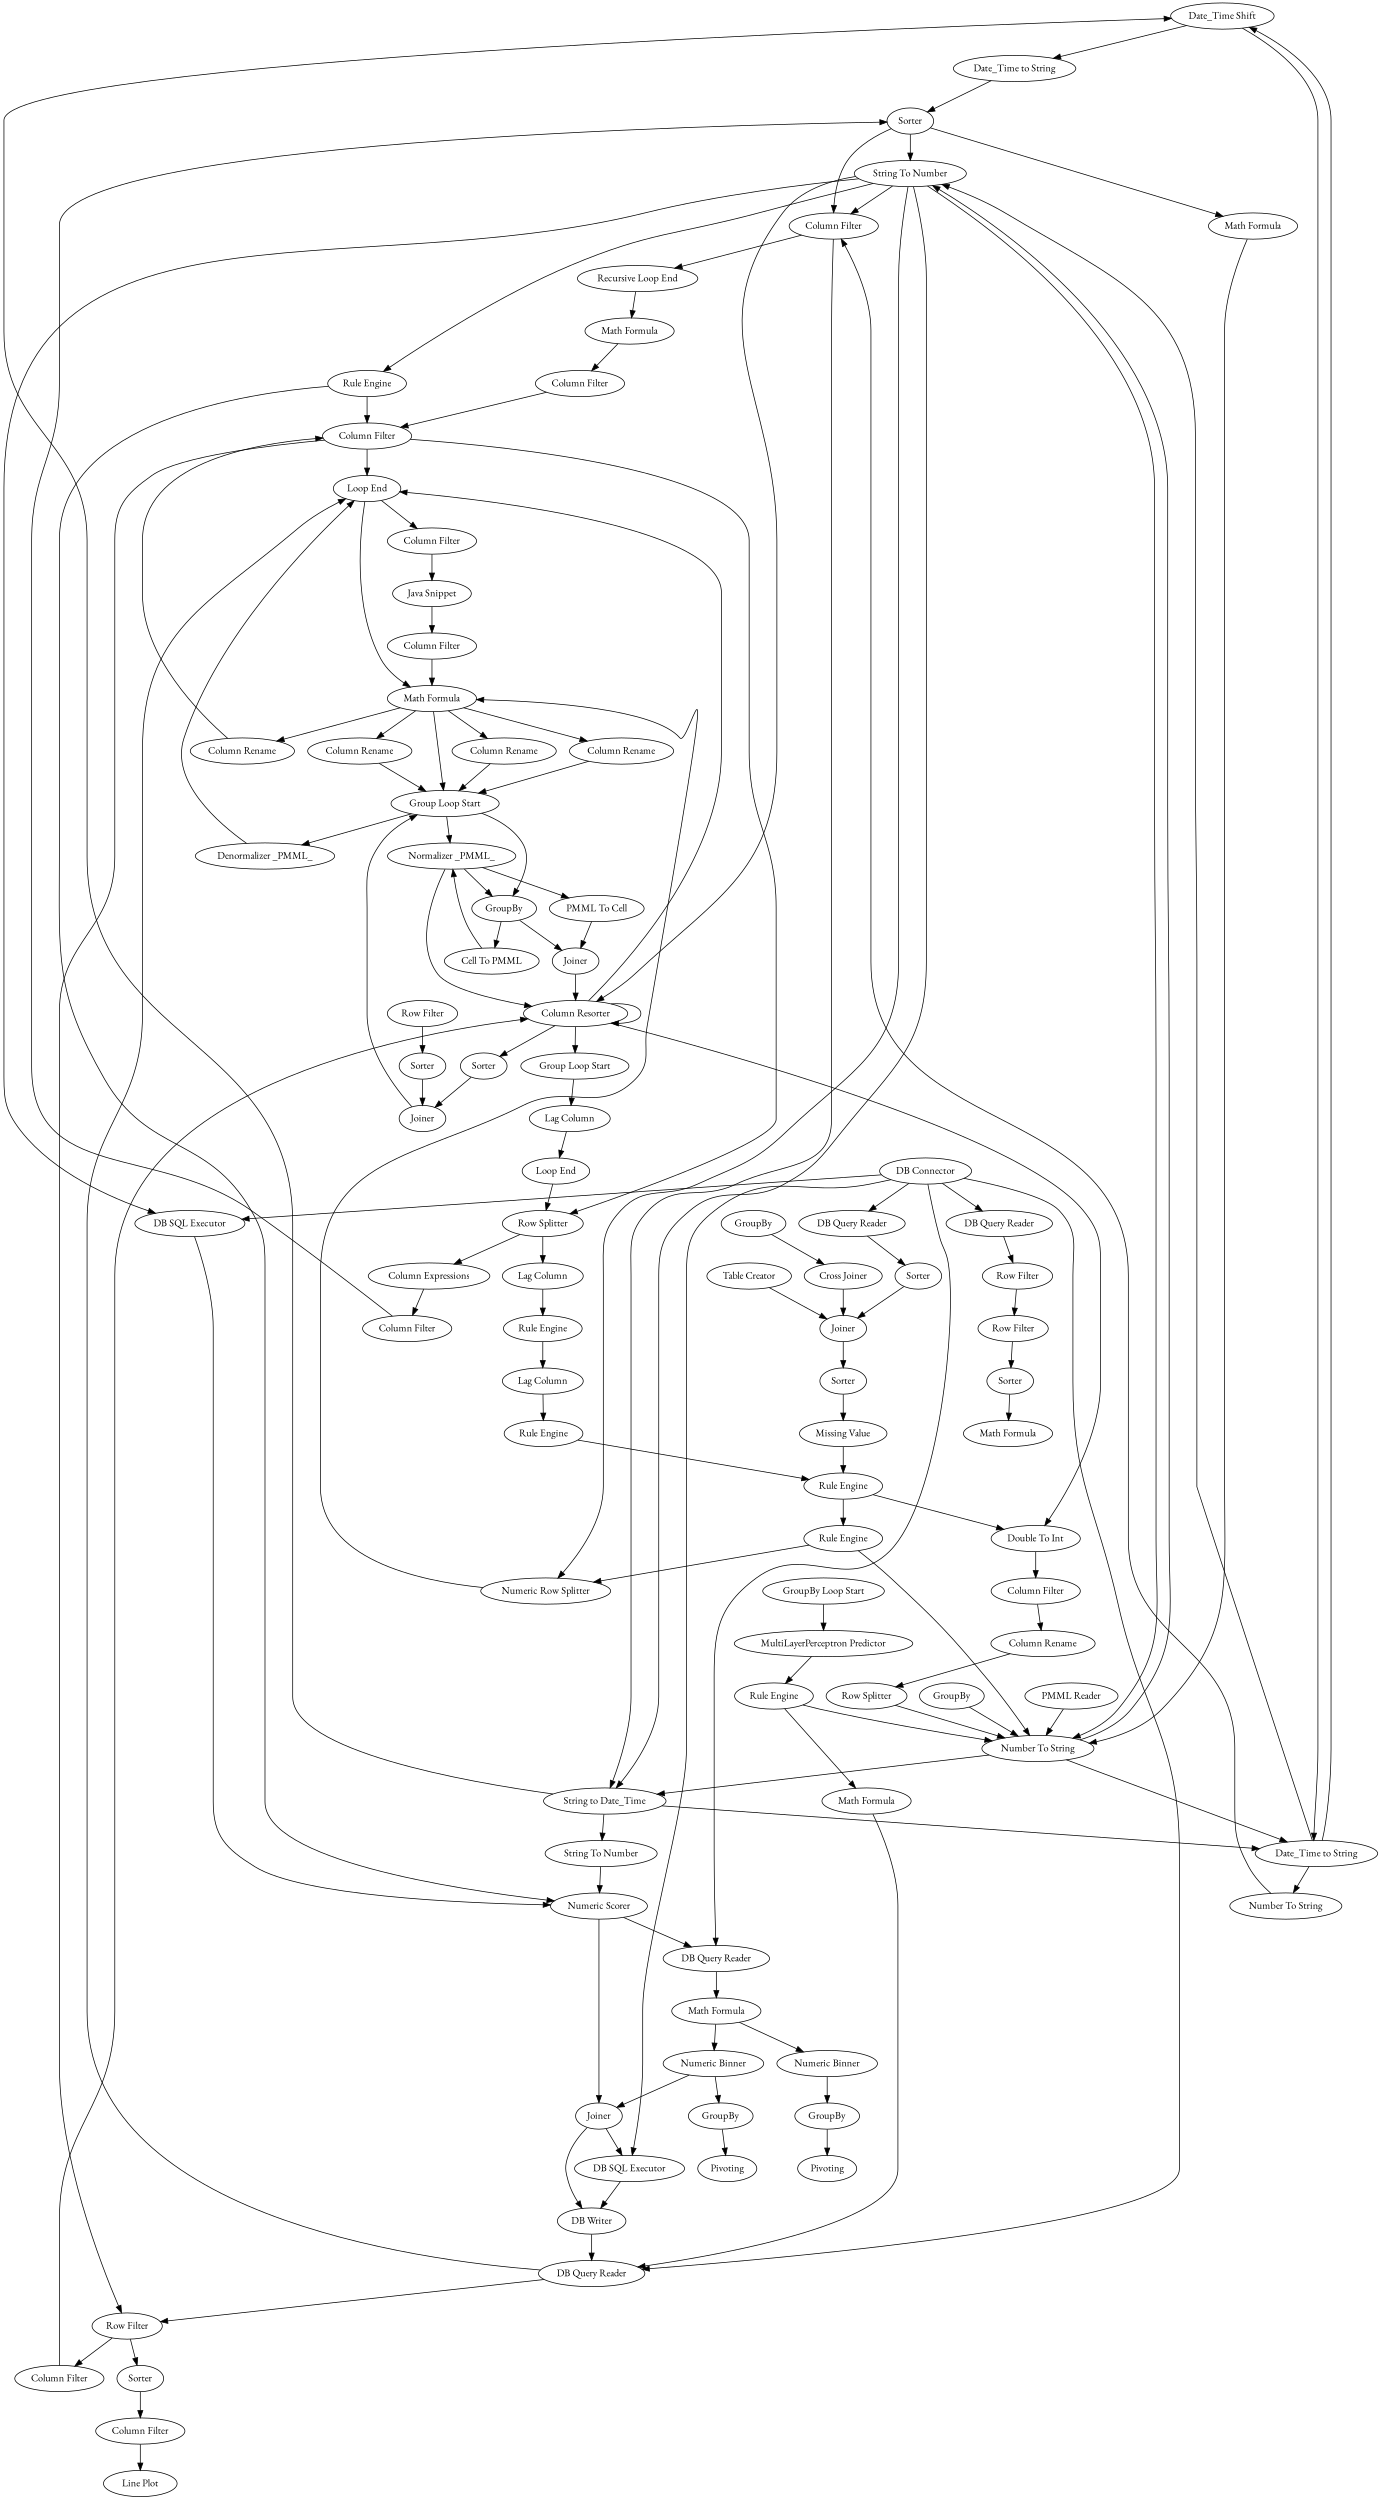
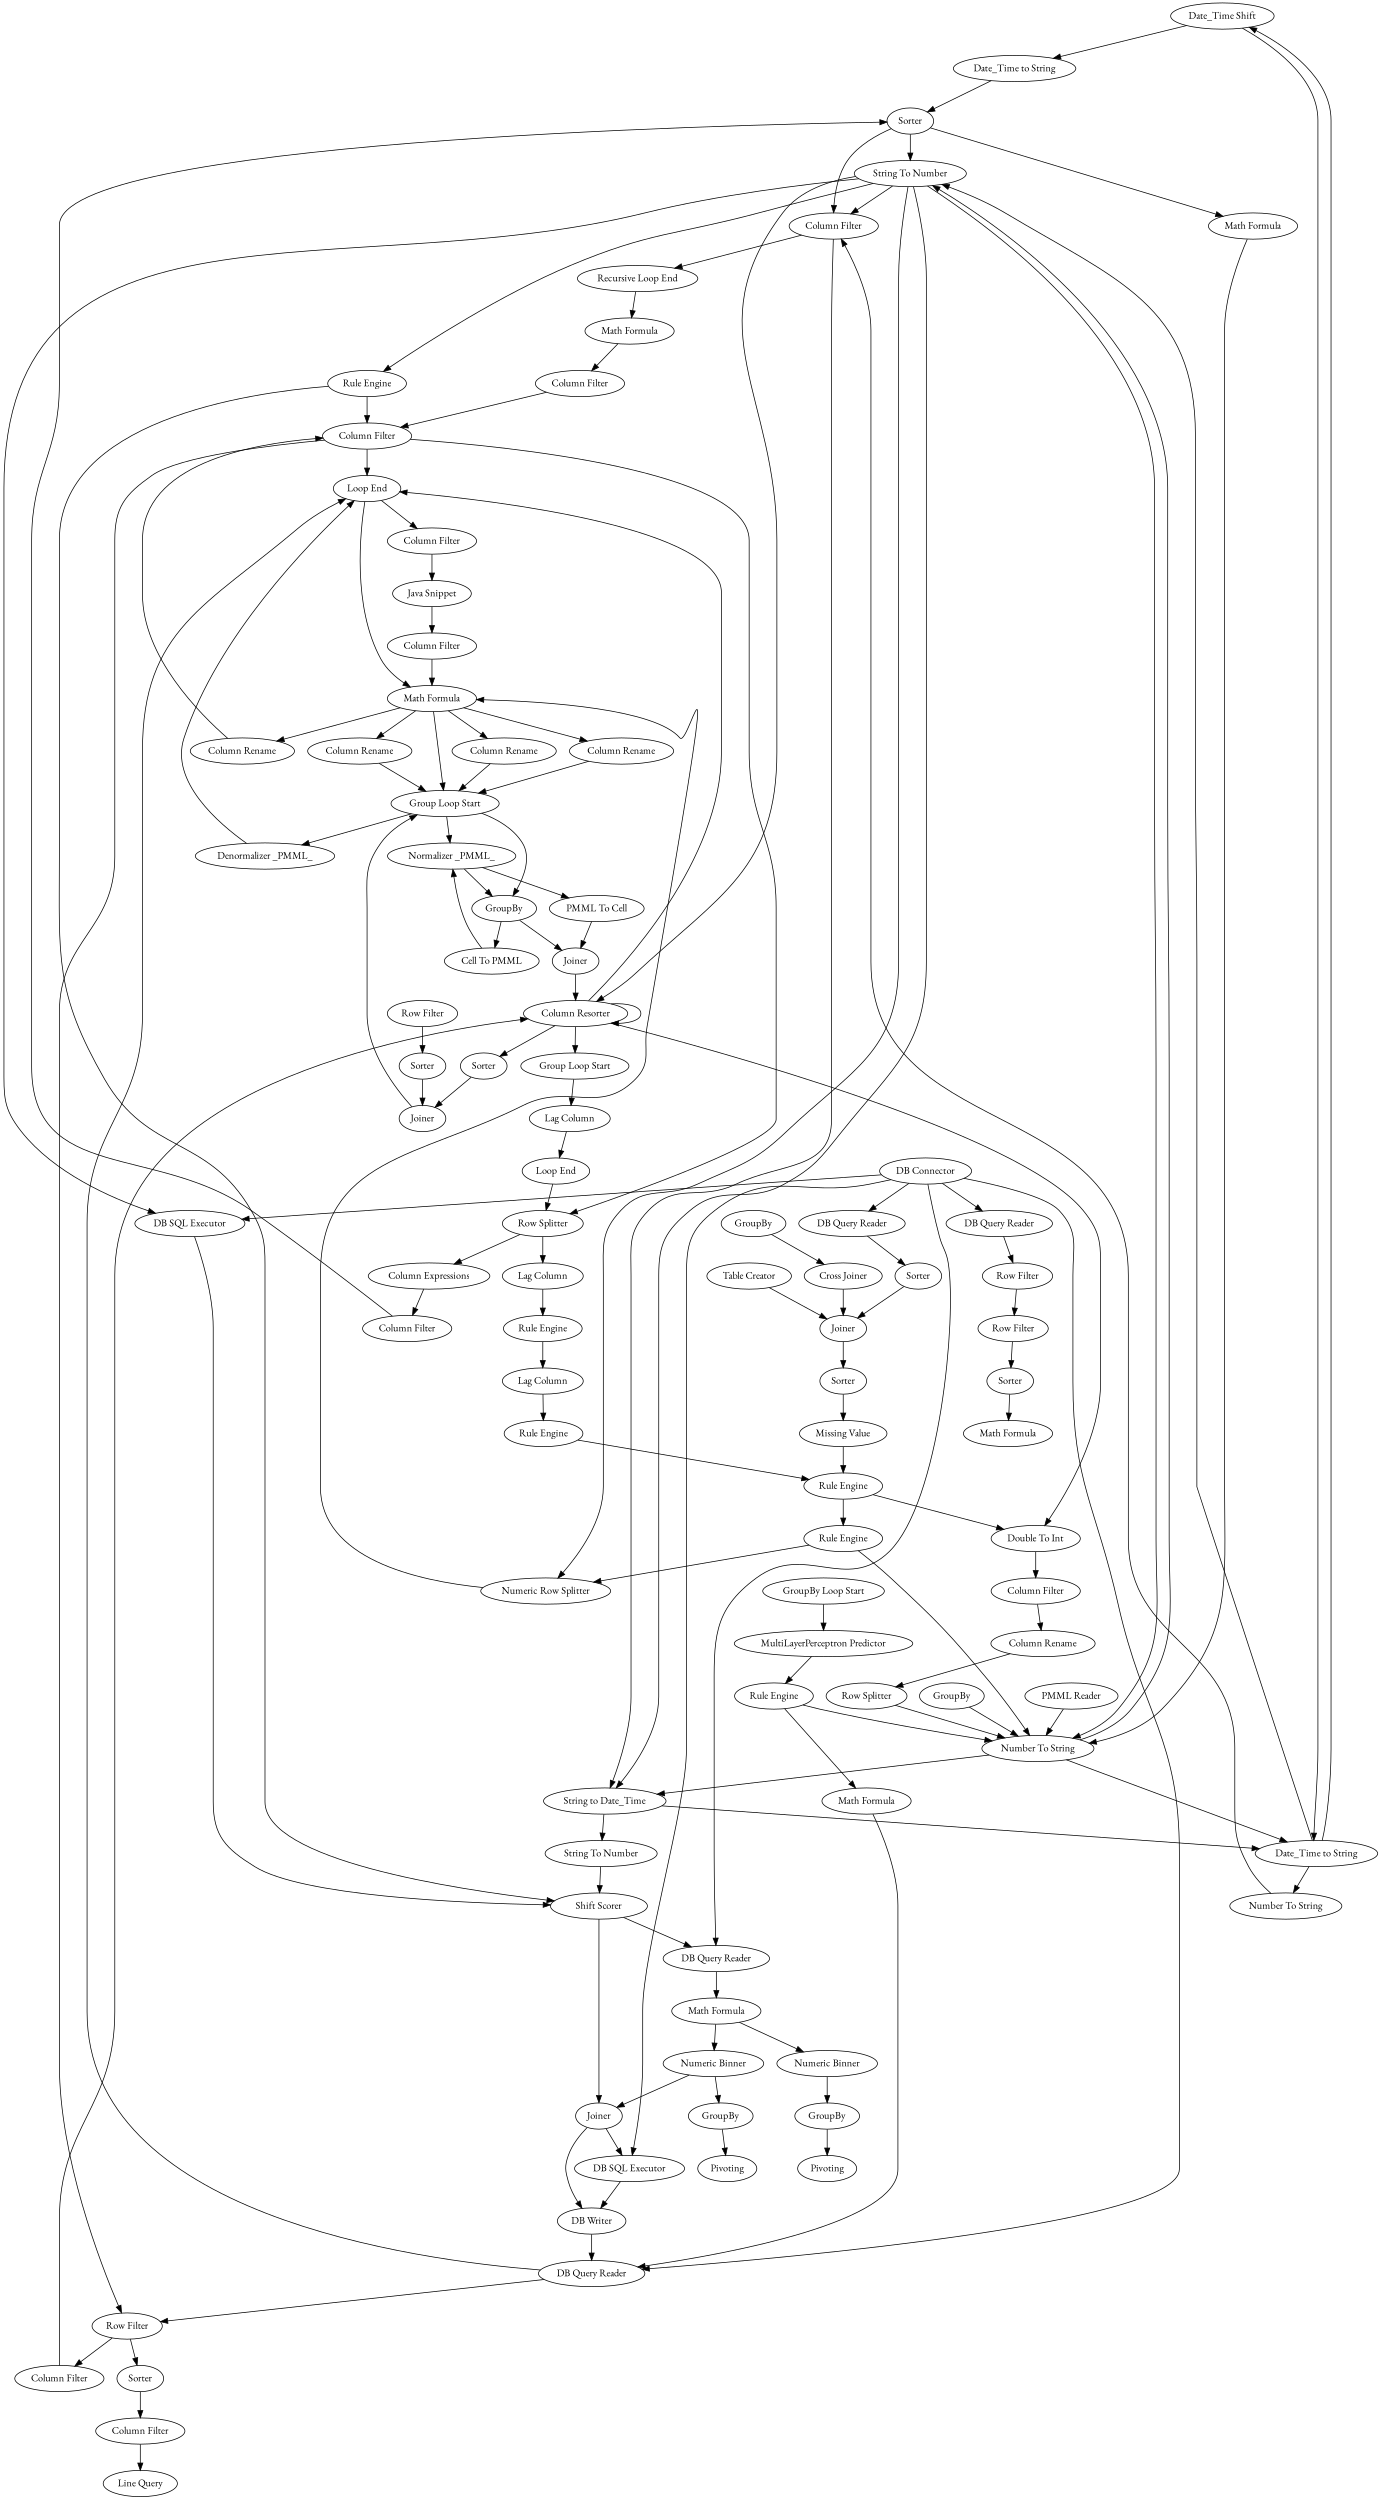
(79, 494) -> none
(434, 967) -> none
(599, 1906) -> (599, 1906)
(140, 2484) -> (140, 2484)
